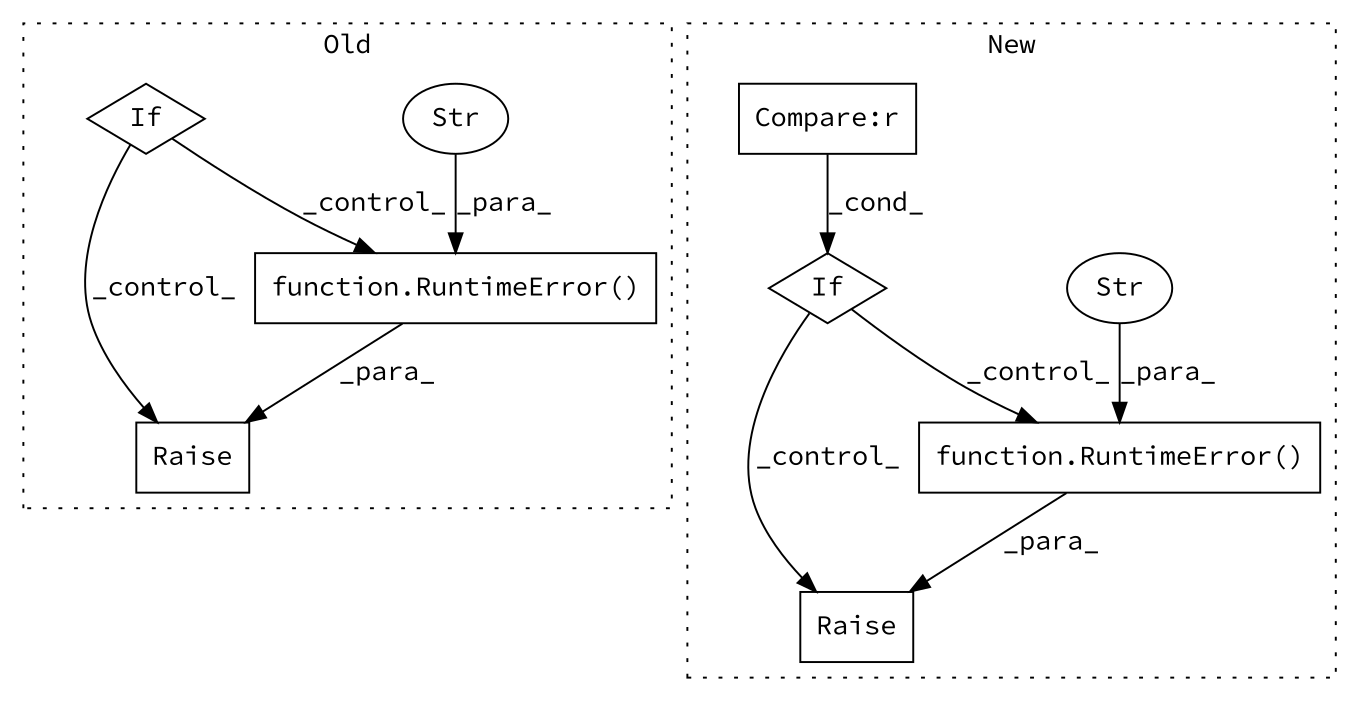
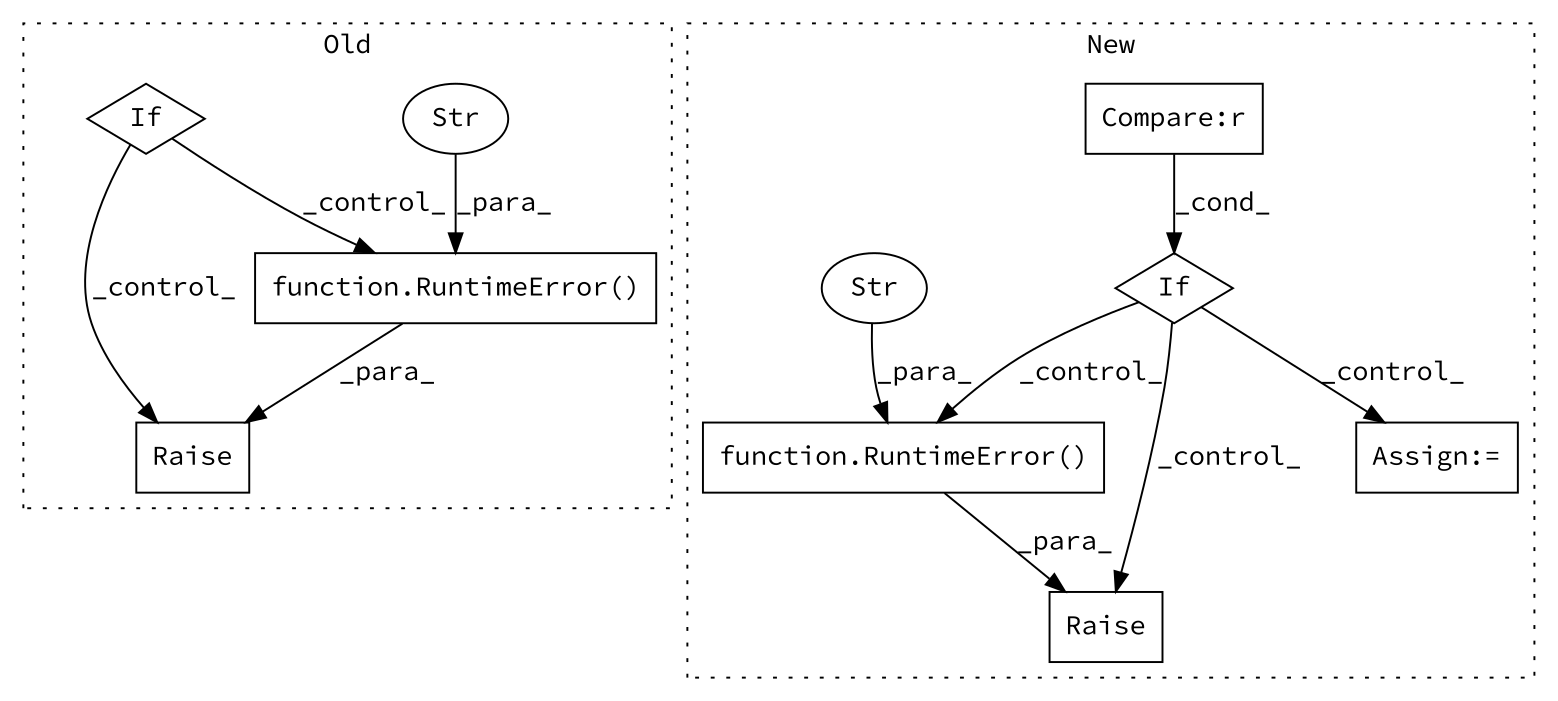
none -> (1437, 458)
